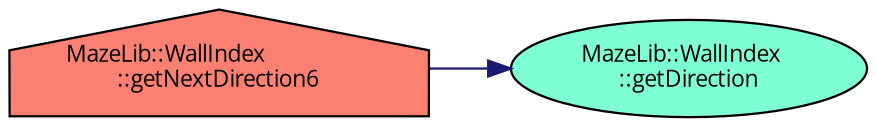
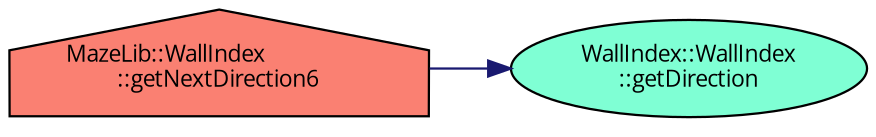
(689, 69) -> (689, 69)
